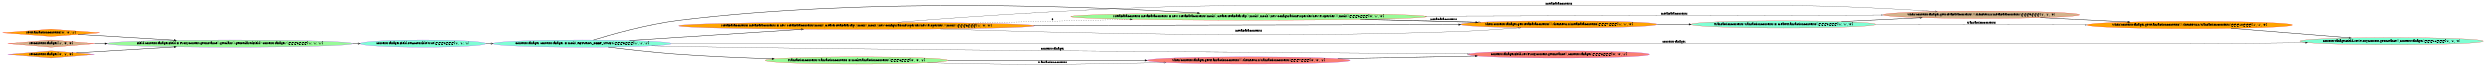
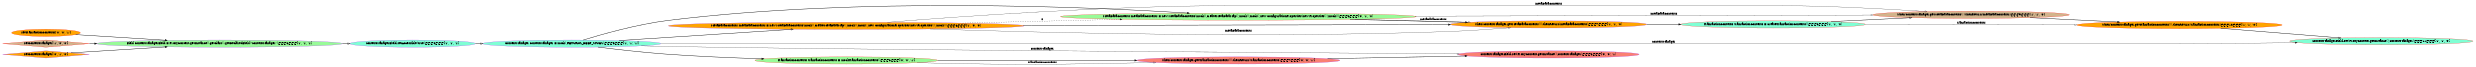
(51, 33) -> (46, 33)
